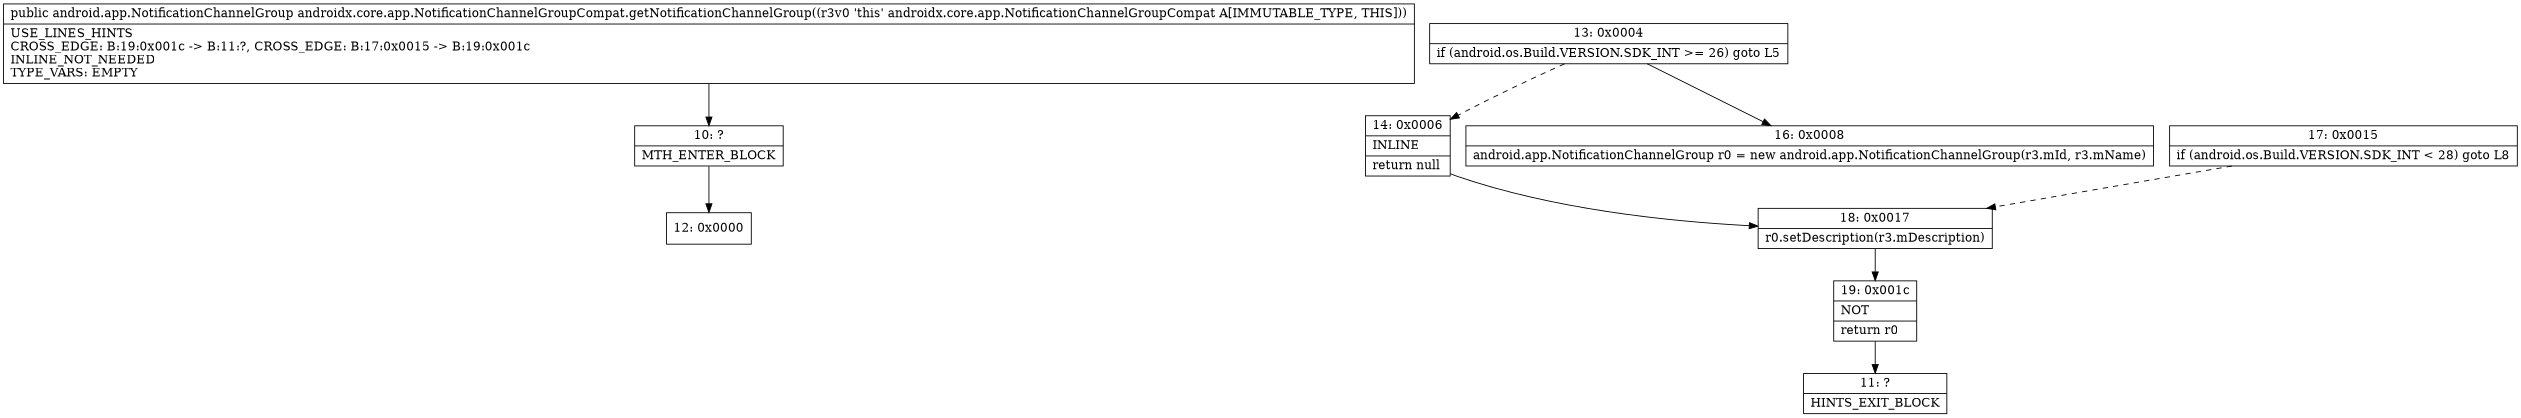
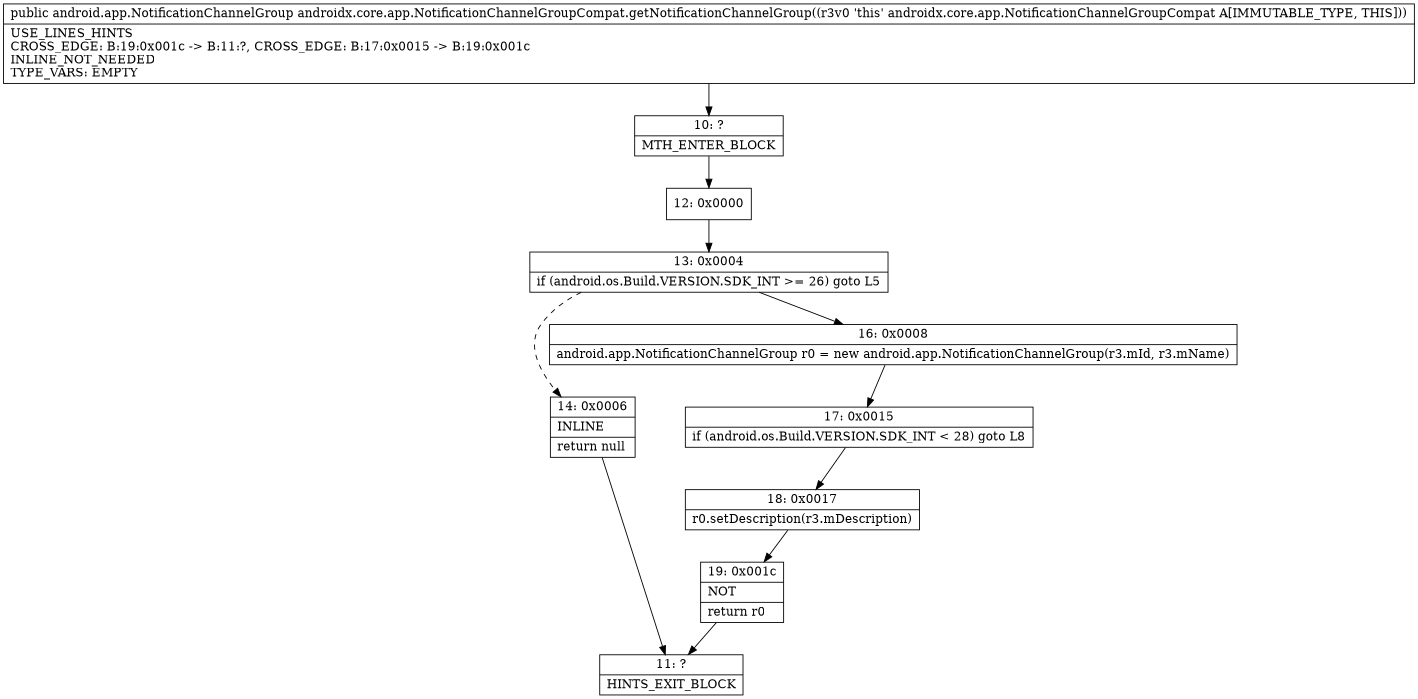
(2114, 186) -> (833, 465)
(1598, 210) -> (632, 552)
none -> (709, 232)
none -> (878, 382)
